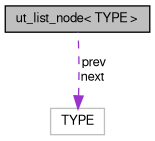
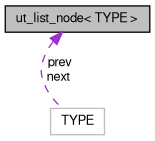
(79, 64) -> (42, 77)
